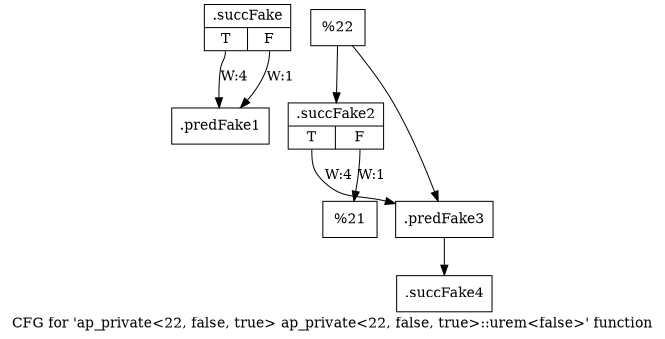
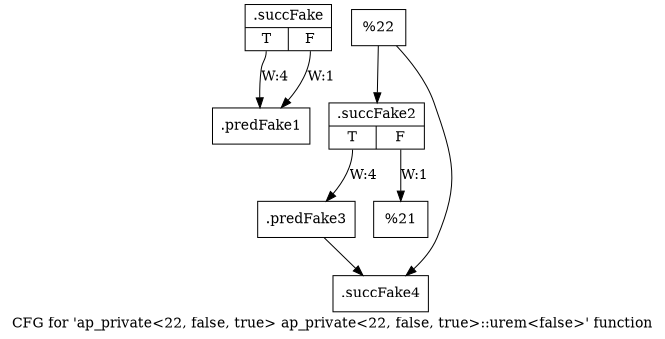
(400, 115) -> (450, 155)
